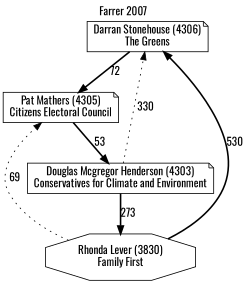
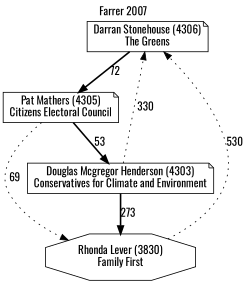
(227, 153) -> (227, 153)
(9, 194) -> (6, 186)
